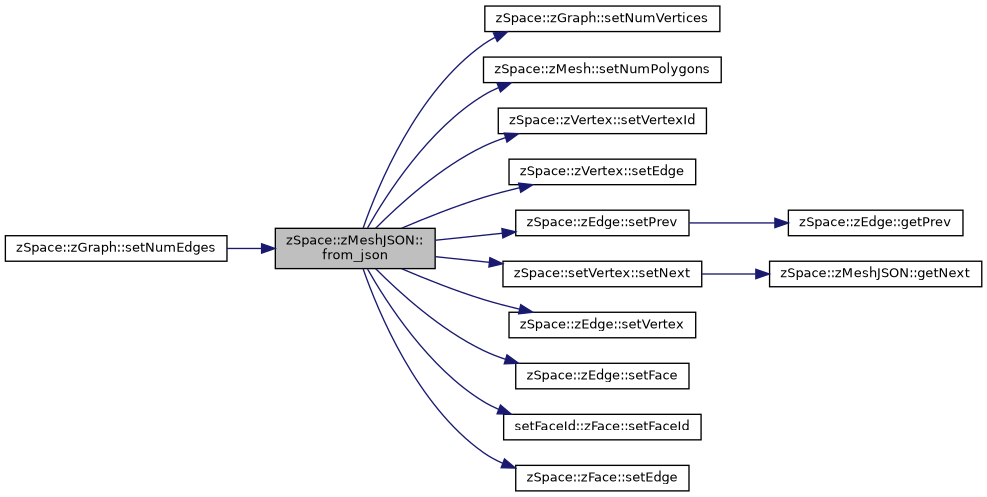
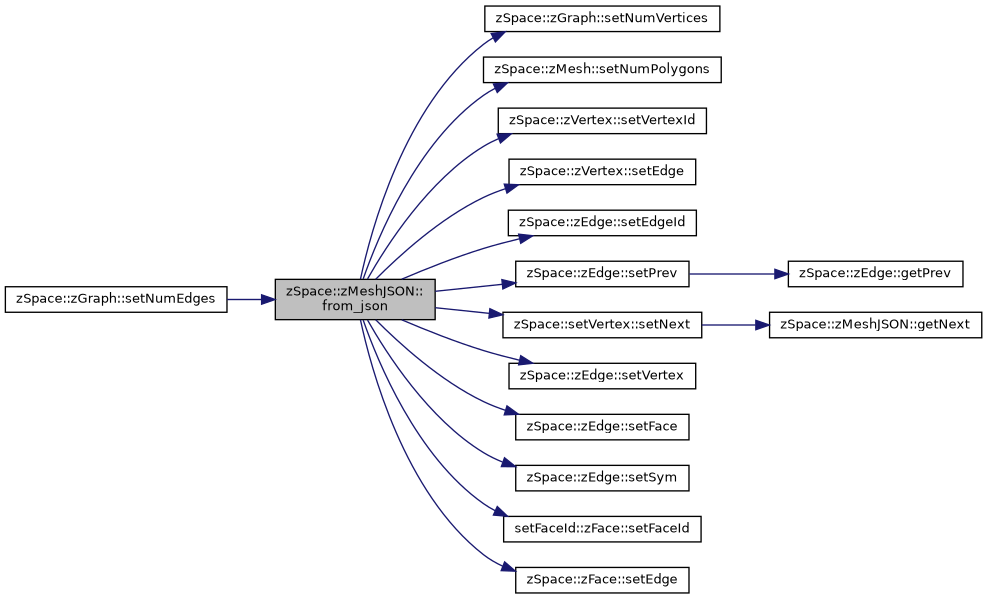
none -> (602, 223)
none -> (602, 478)
